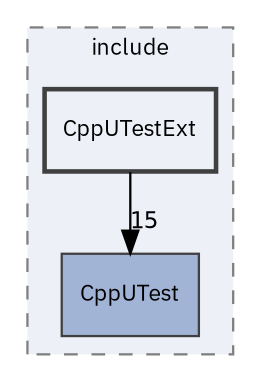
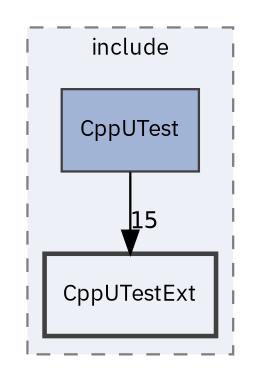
(130, 201) -> (130, 201)
